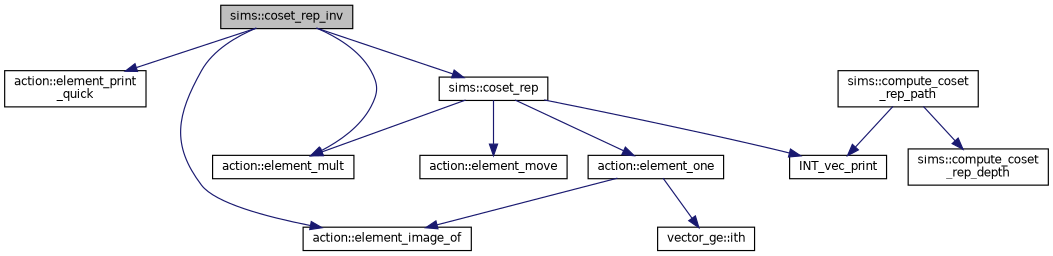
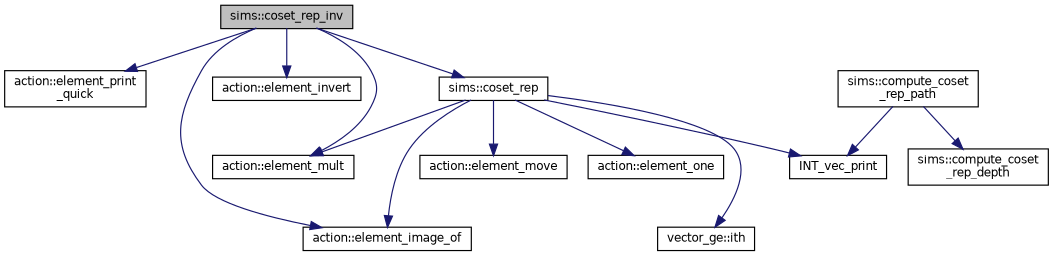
none -> (287, 89)
(678, 198) -> (681, 121)
(527, 201) -> (412, 145)
